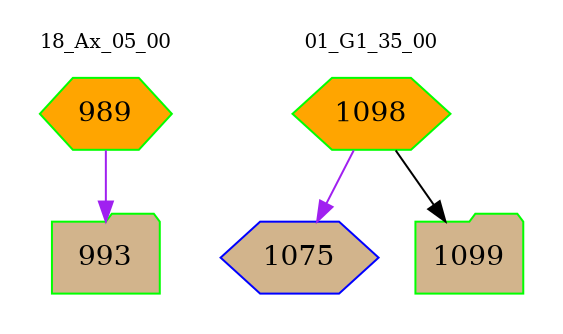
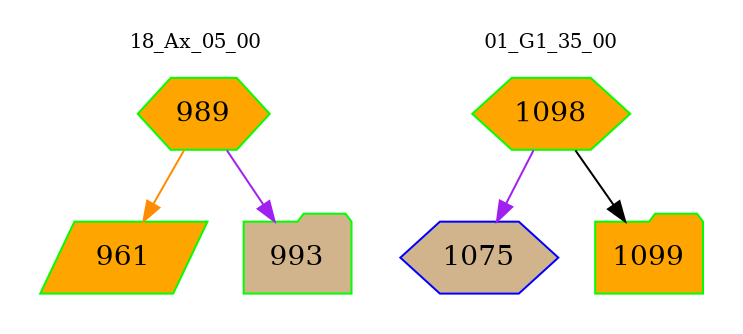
none -> (124, 258)
(469, 258) -> (649, 258)
